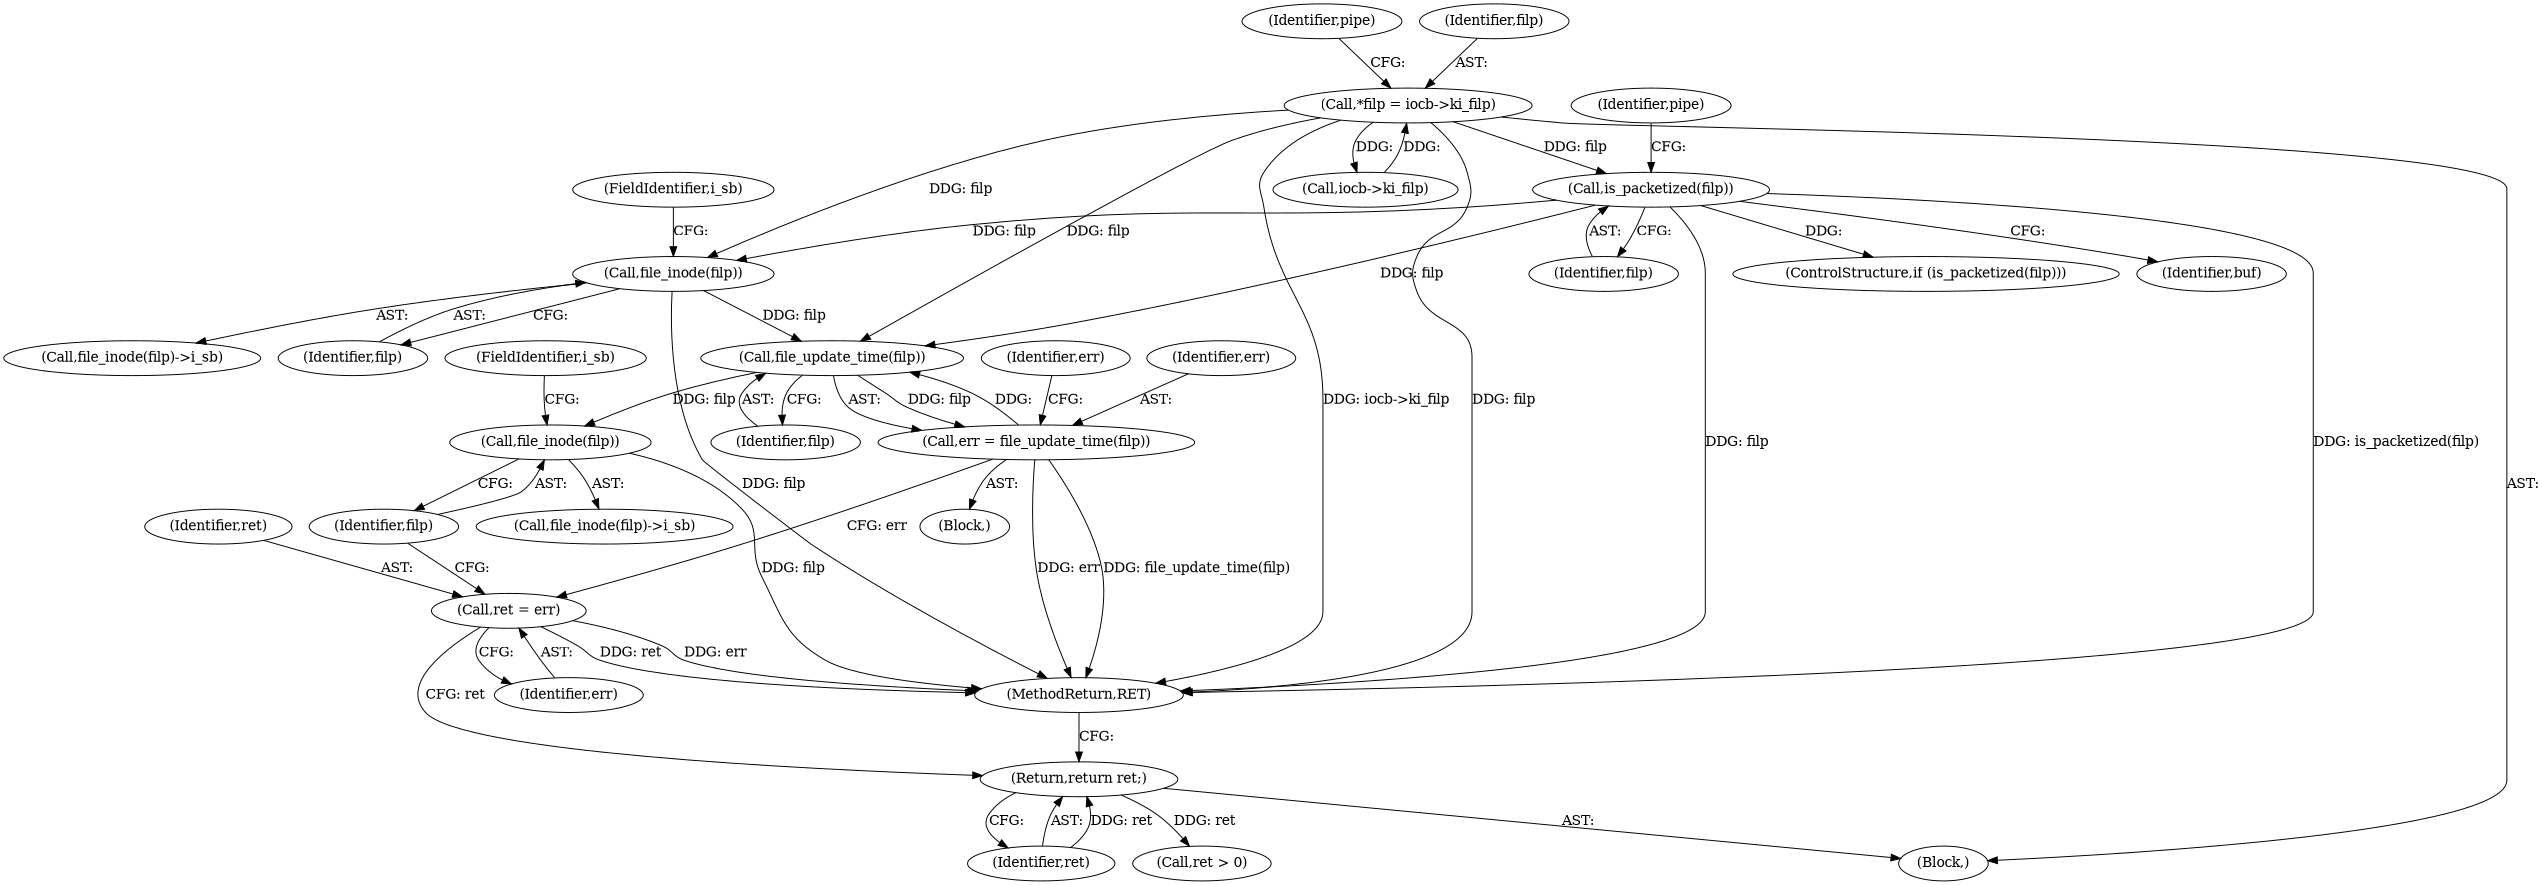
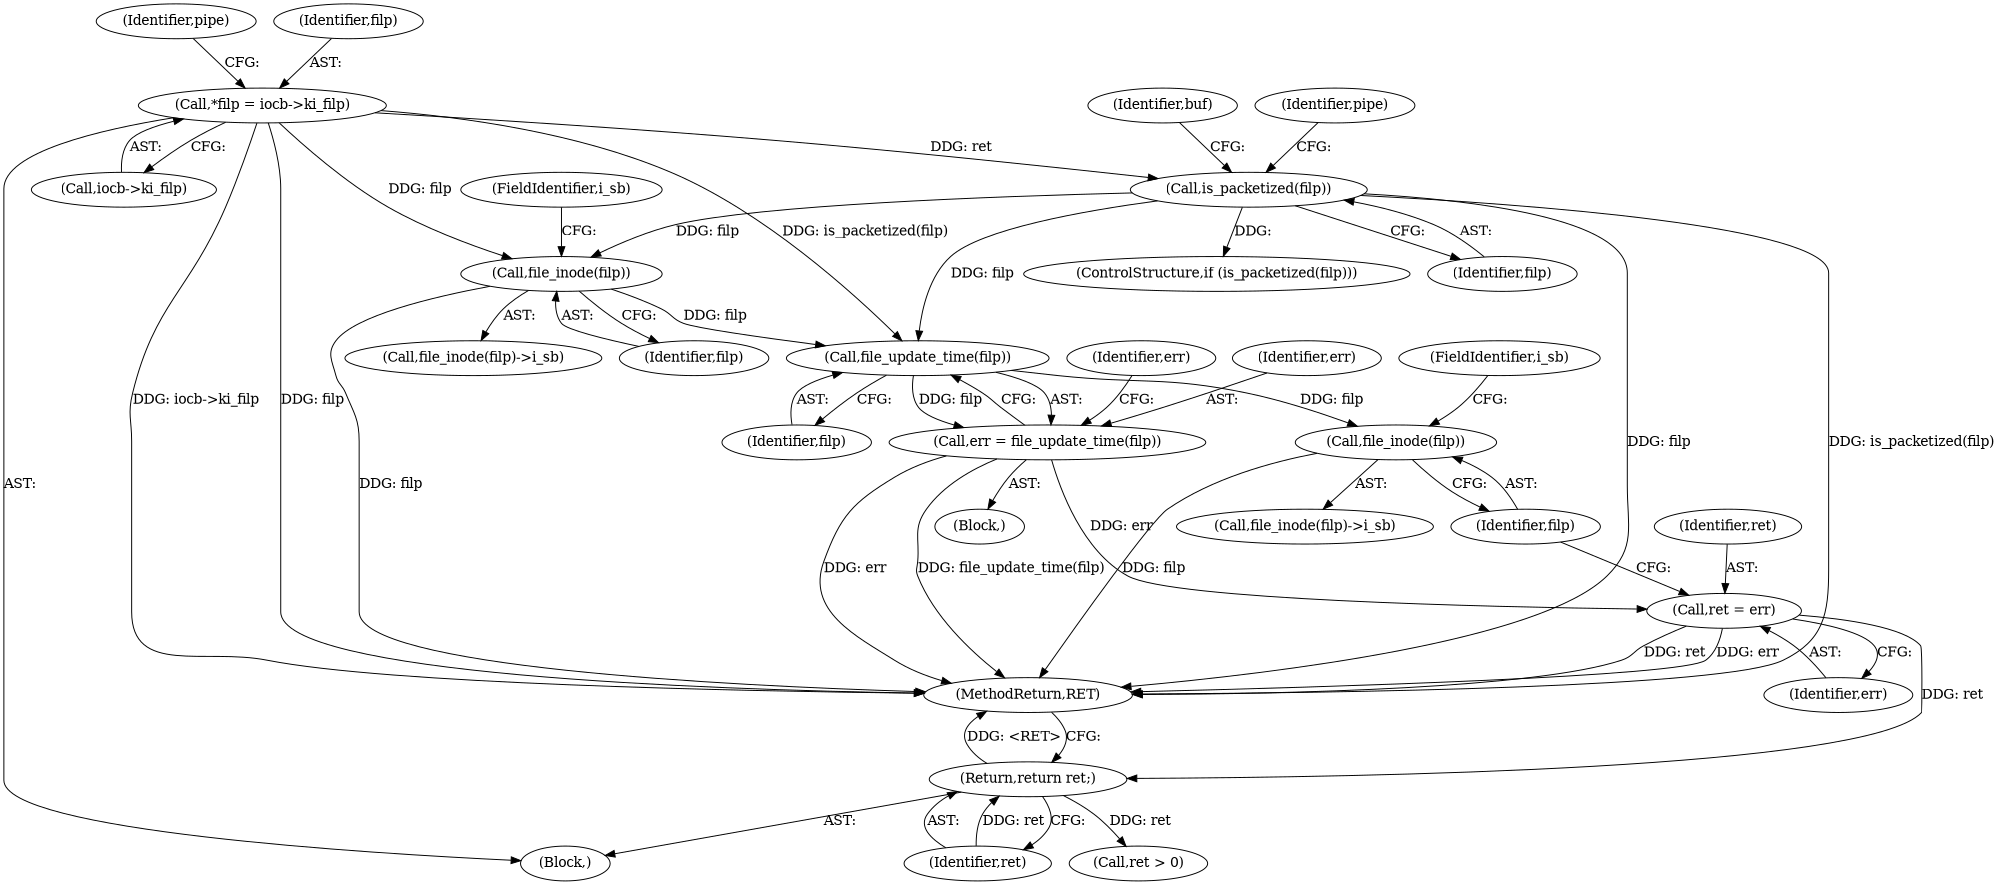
(1377, 148) -> (211, 148)
(1424, 148) -> (148, 148)
(1576, 148) -> (961, 148)
(1944, 228) -> (1202, 144)
(1098, 232) -> (865, 232)
(1016, 400) -> (1021, 400)
(877, 527) -> (1121, 527)
(456, 695) -> (1953, 695)
none -> (966, 742)
